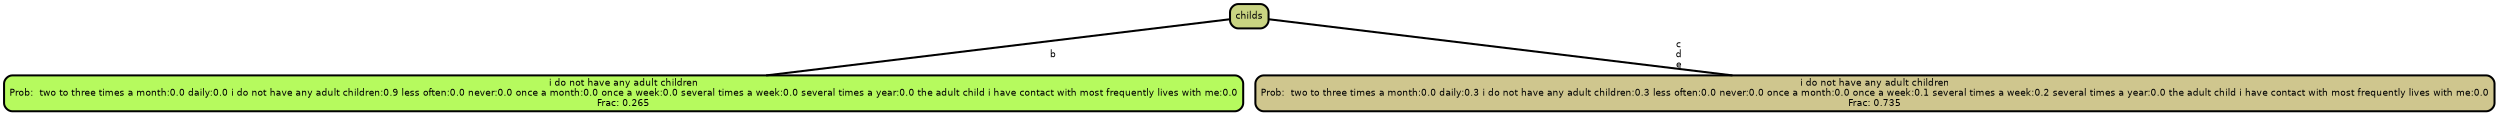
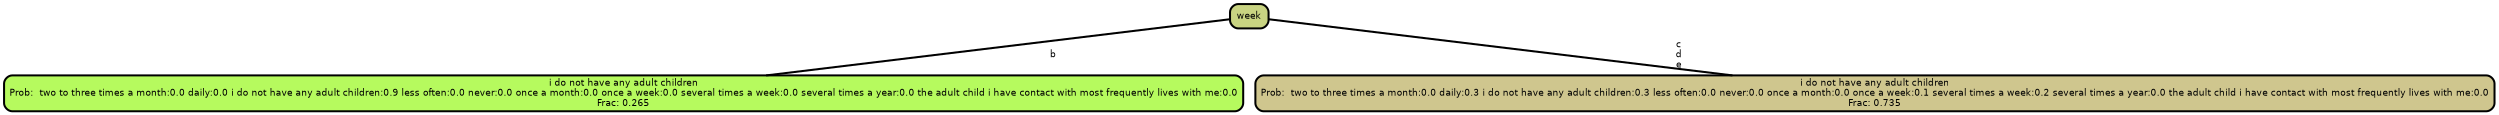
(1249, 16) -> (1249, 16)
